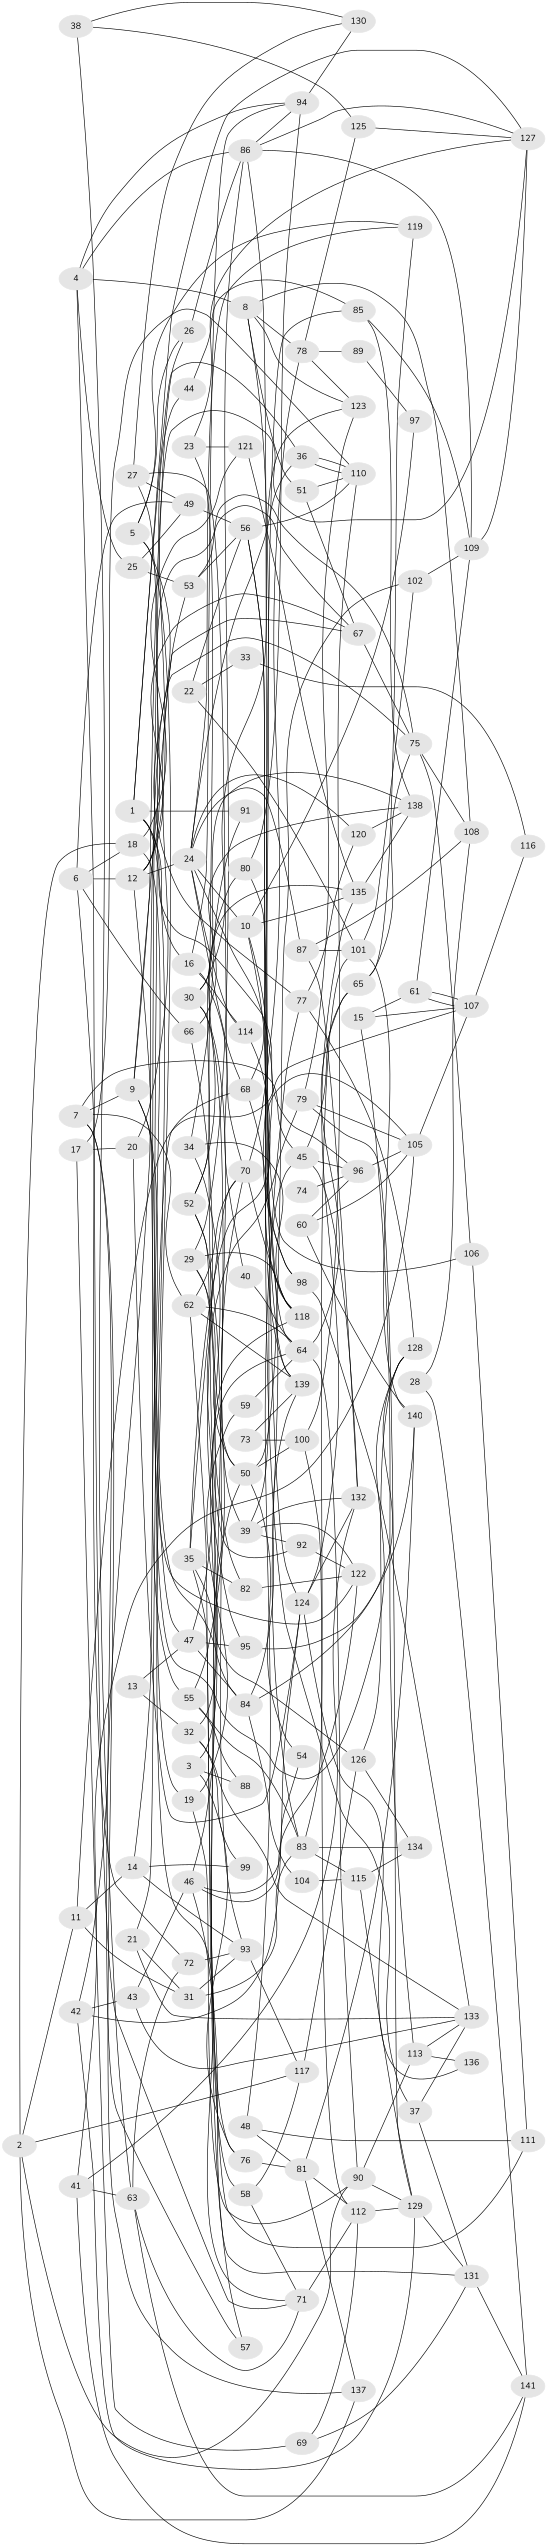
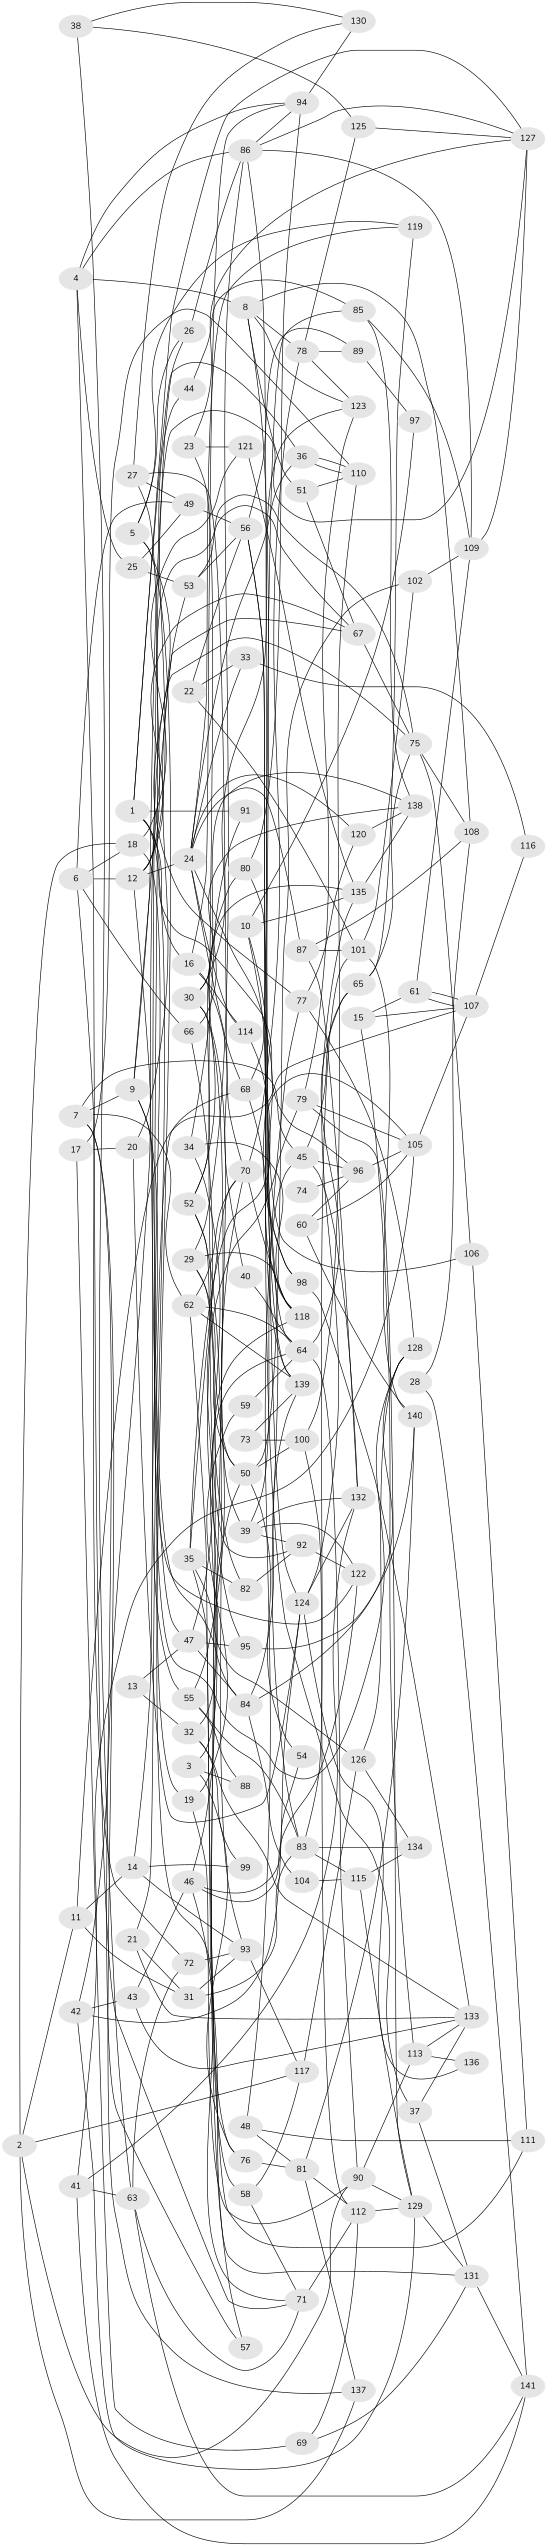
(305, 514) -> (270, 373)
(217, 893) -> (216, 744)
(302, 1582) -> (274, 1568)
